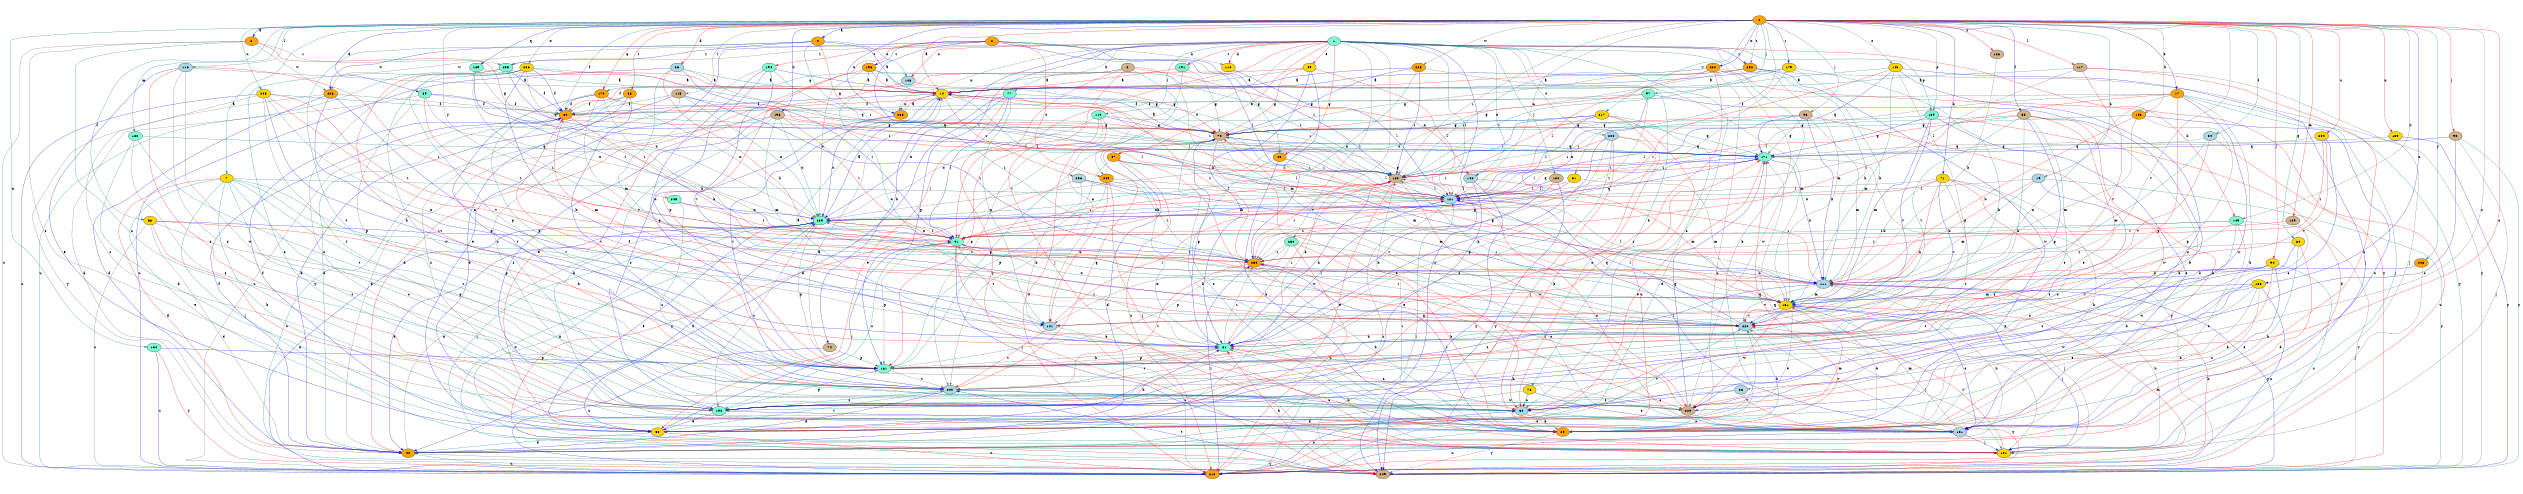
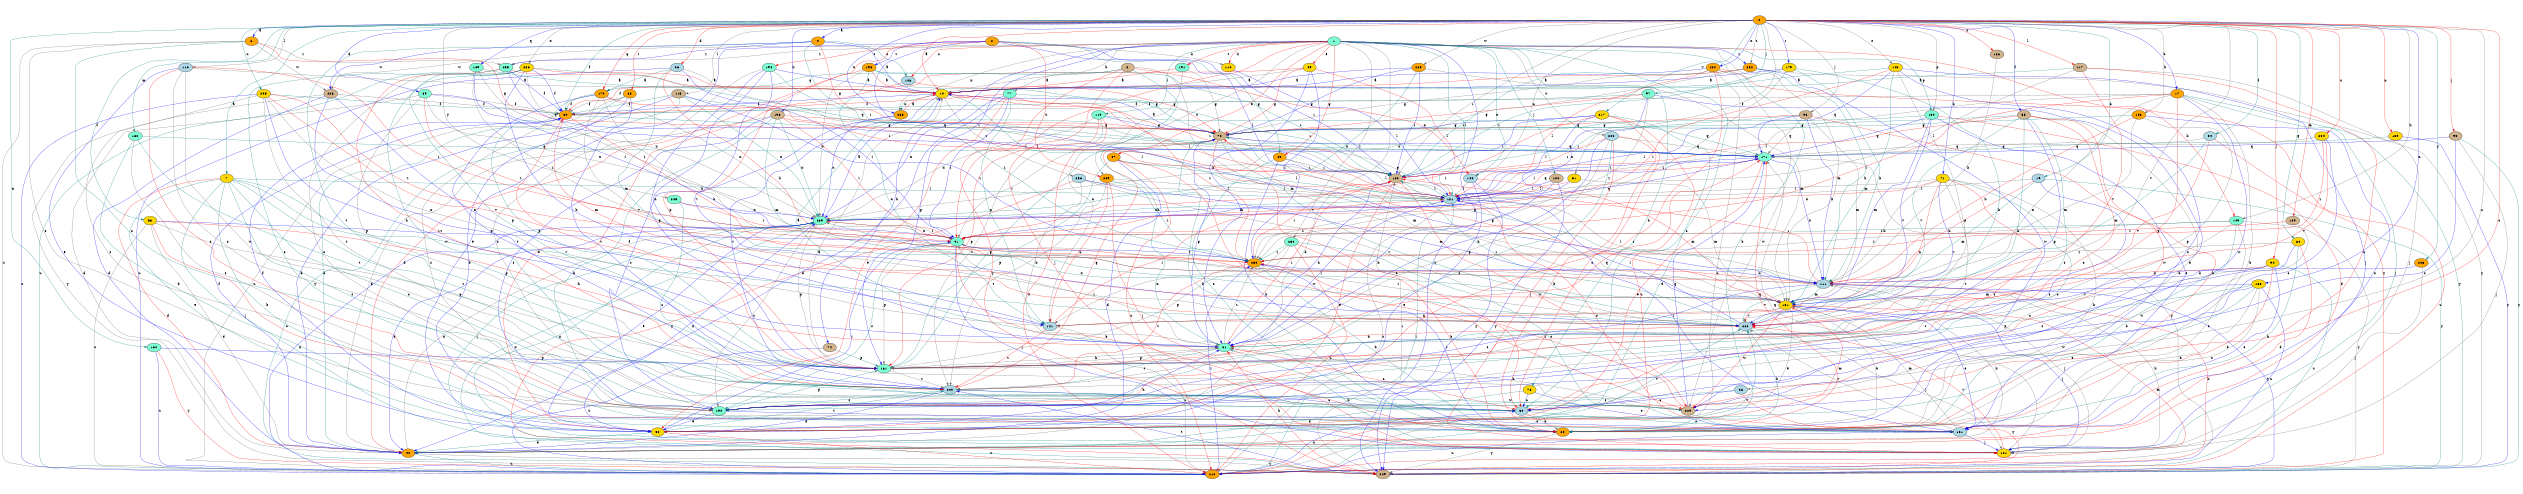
(751, 82) -> (640, 78)
(331, 94) -> (331, 94)
(1017, 155) -> (1017, 155)
(1174, 199) -> none
